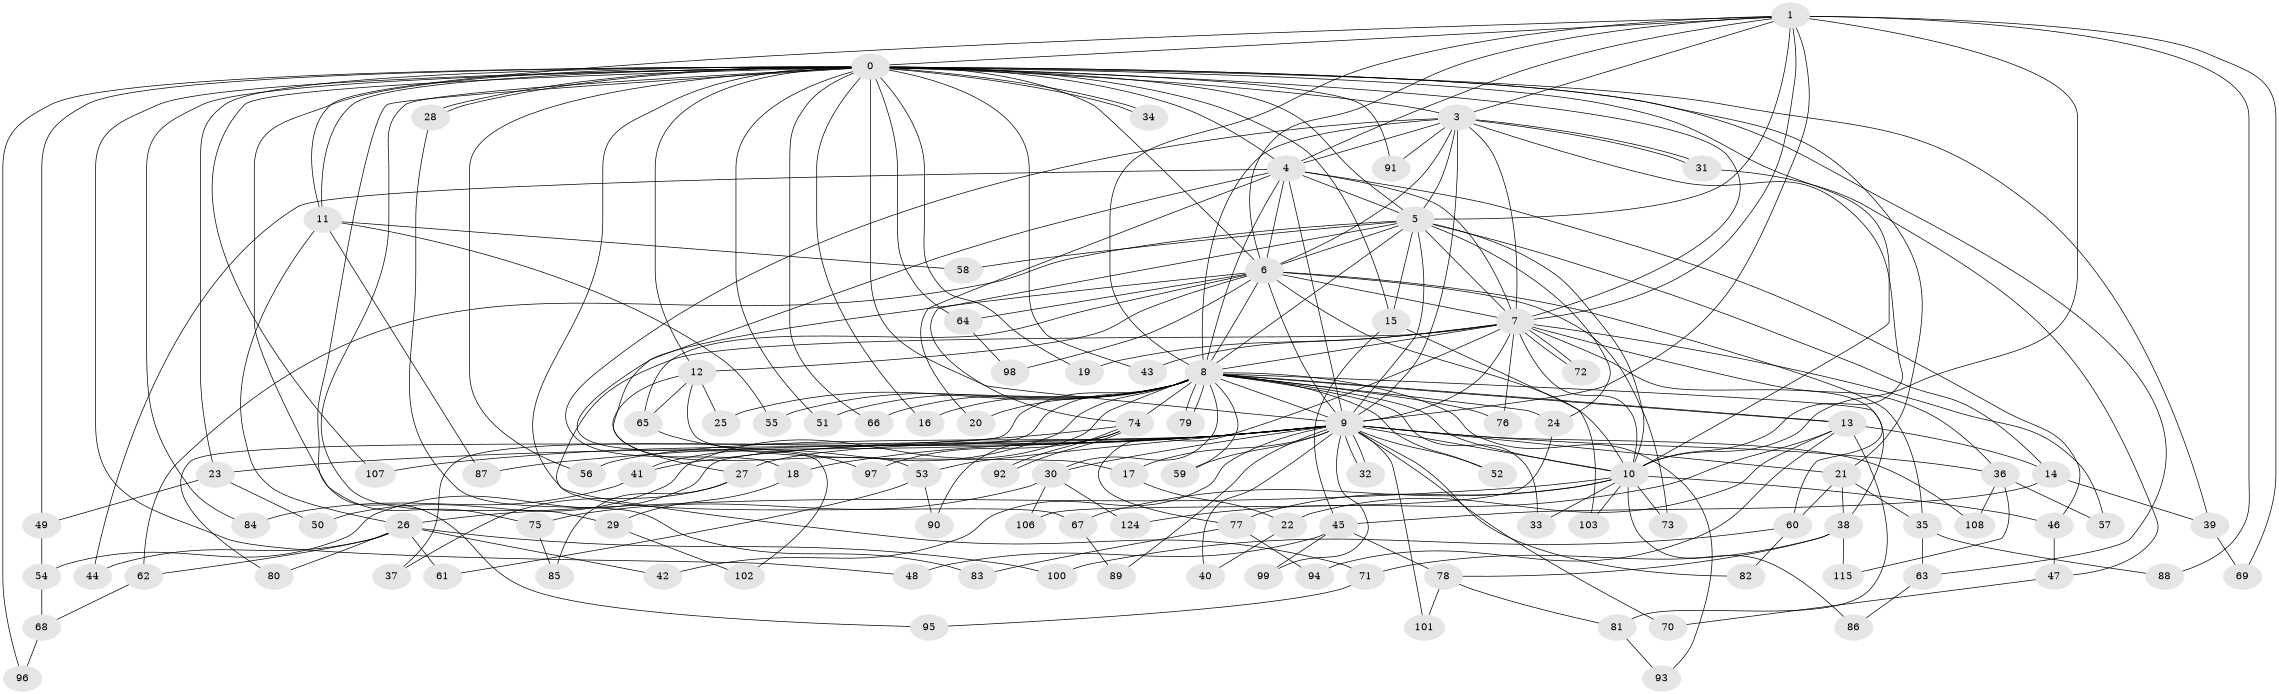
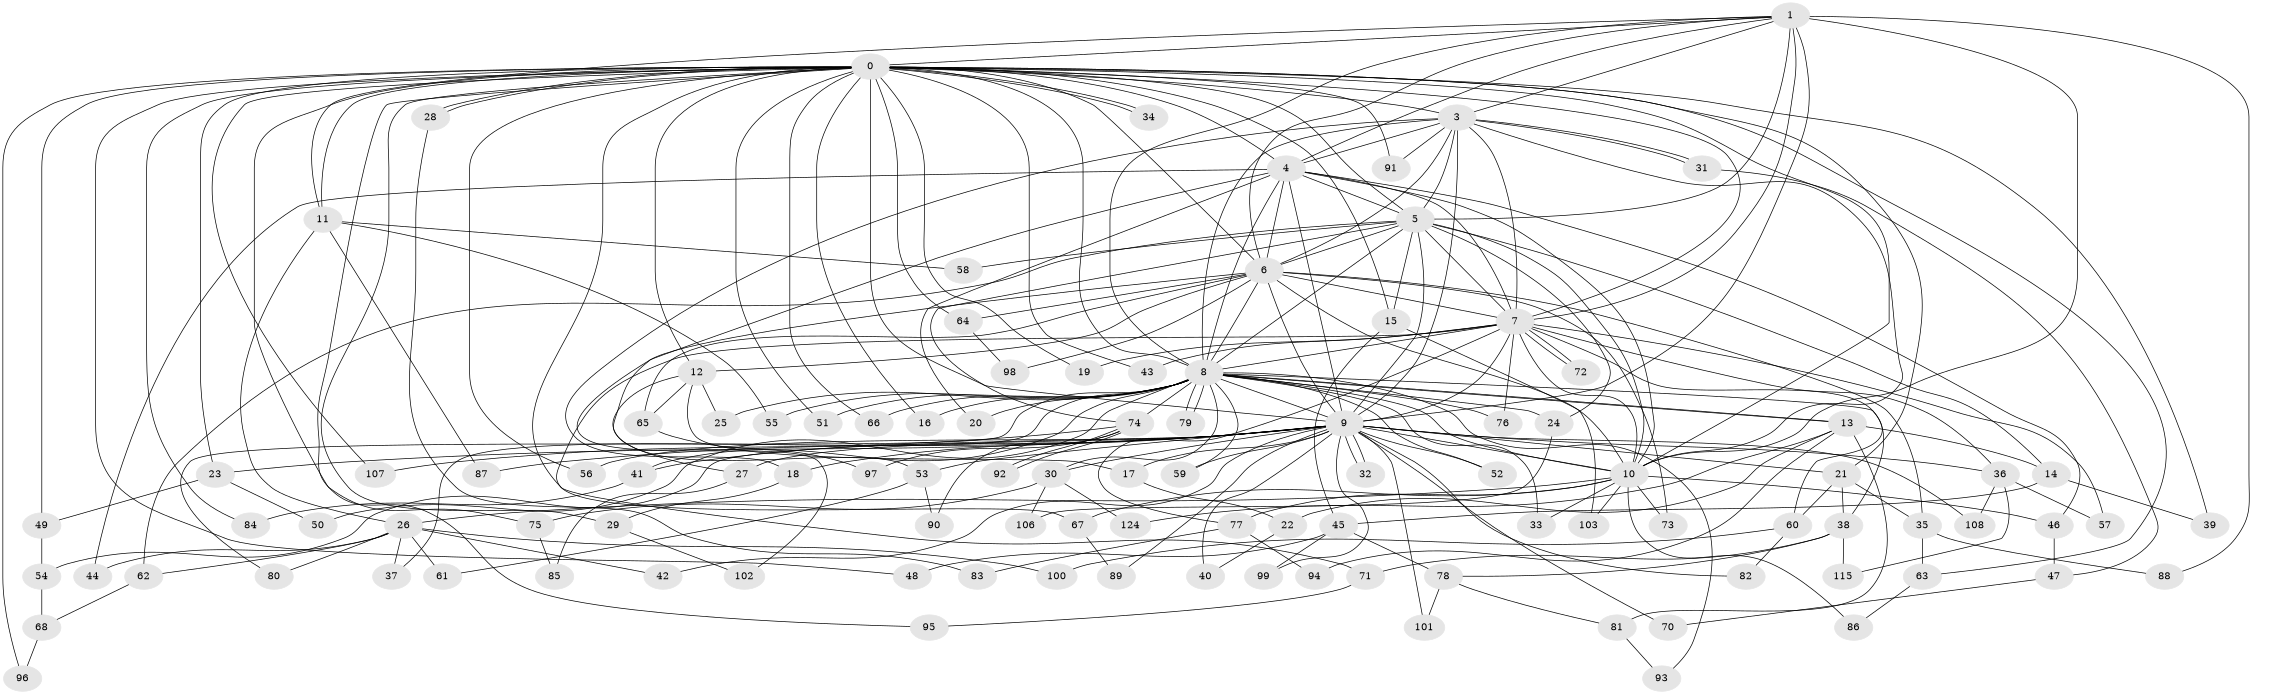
none -> (1083, 183)
none -> (1536, 243)
(577, 500) -> (398, 550)
(2243, 577) -> none
